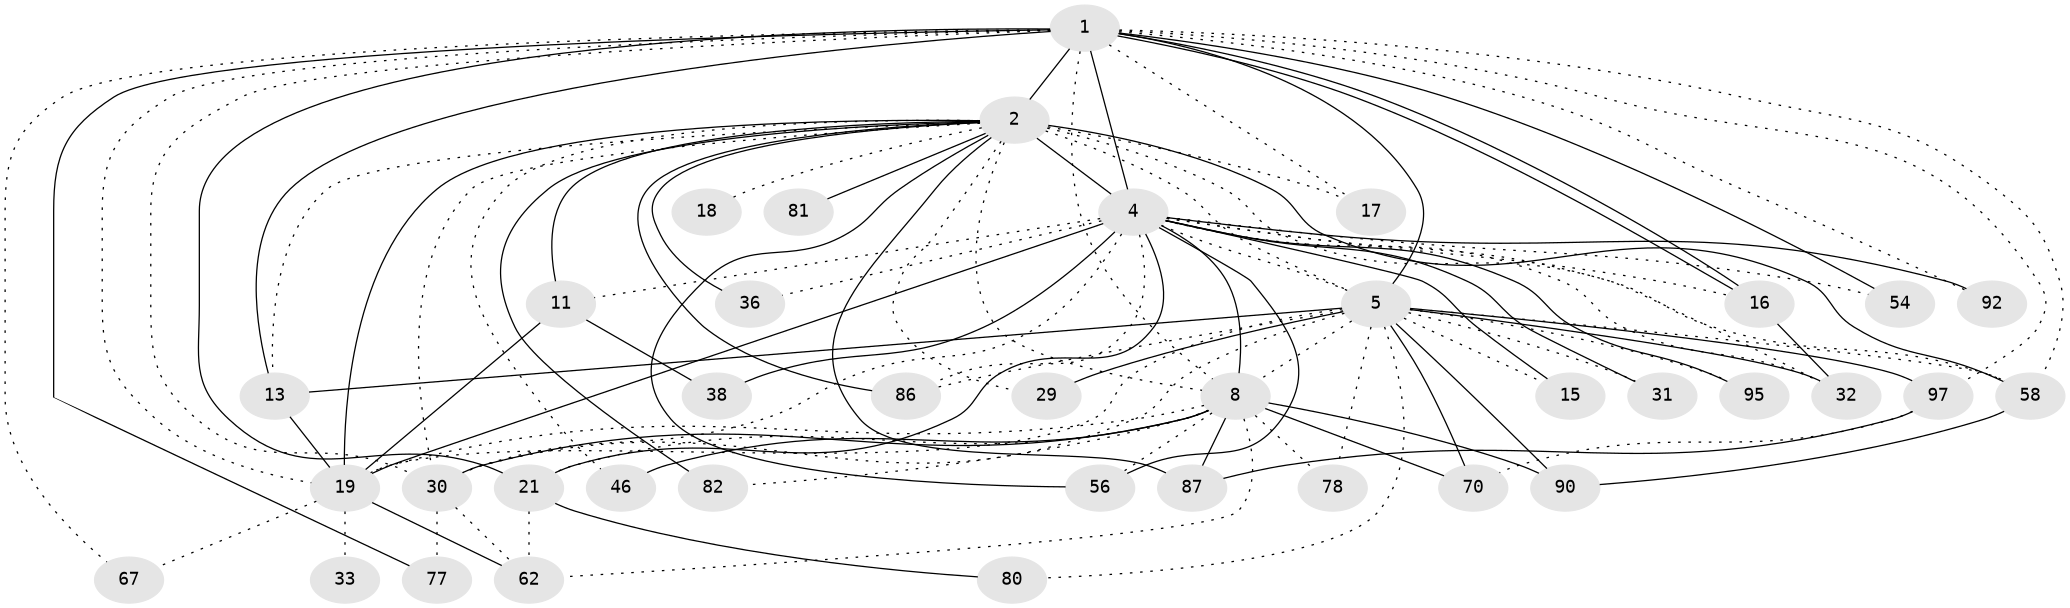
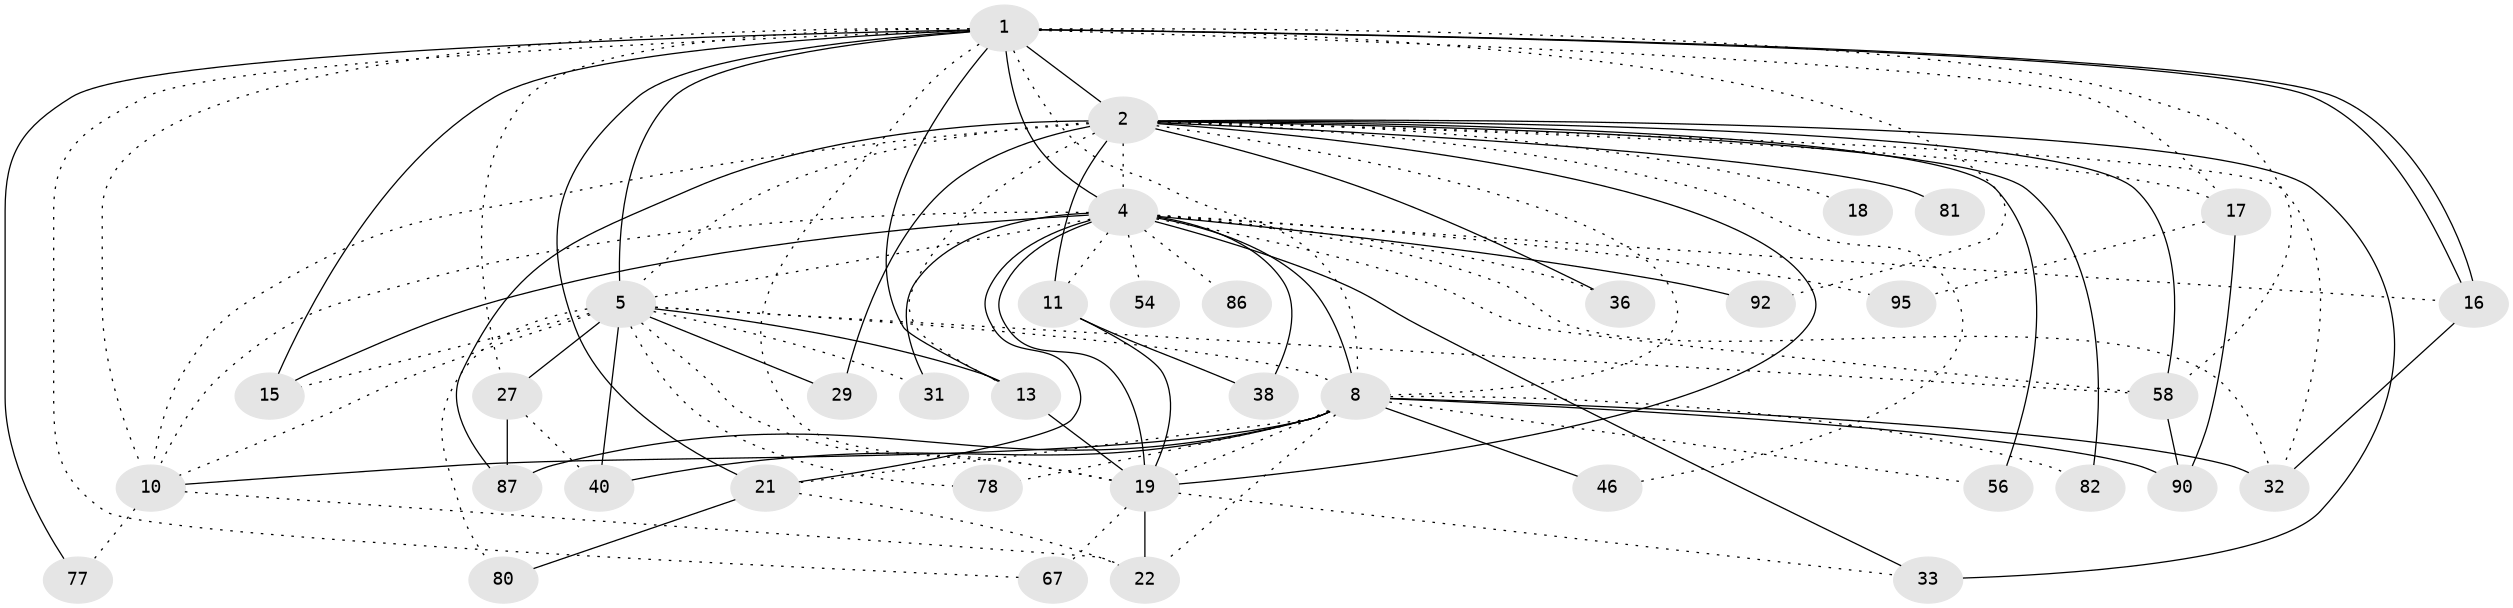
(1510, 119) -> (533, 81)
(1081, 172) -> (1123, 162)
(648, 189) -> (2106, 146)
(901, 276) -> (933, 201)
(1501, 276) -> (1604, 253)
(1571, 337) -> (2062, 260)
(1627, 339) -> (1929, 426)
(1150, 344) -> none
(1298, 376) -> (1514, 374)
(1472, 395) -> (2222, 358)
(1938, 396) -> (507, 396)
(437, 488) -> (151, 488)
(1473, 488) -> (599, 488)
(529, 580) -> (1145, 580)
